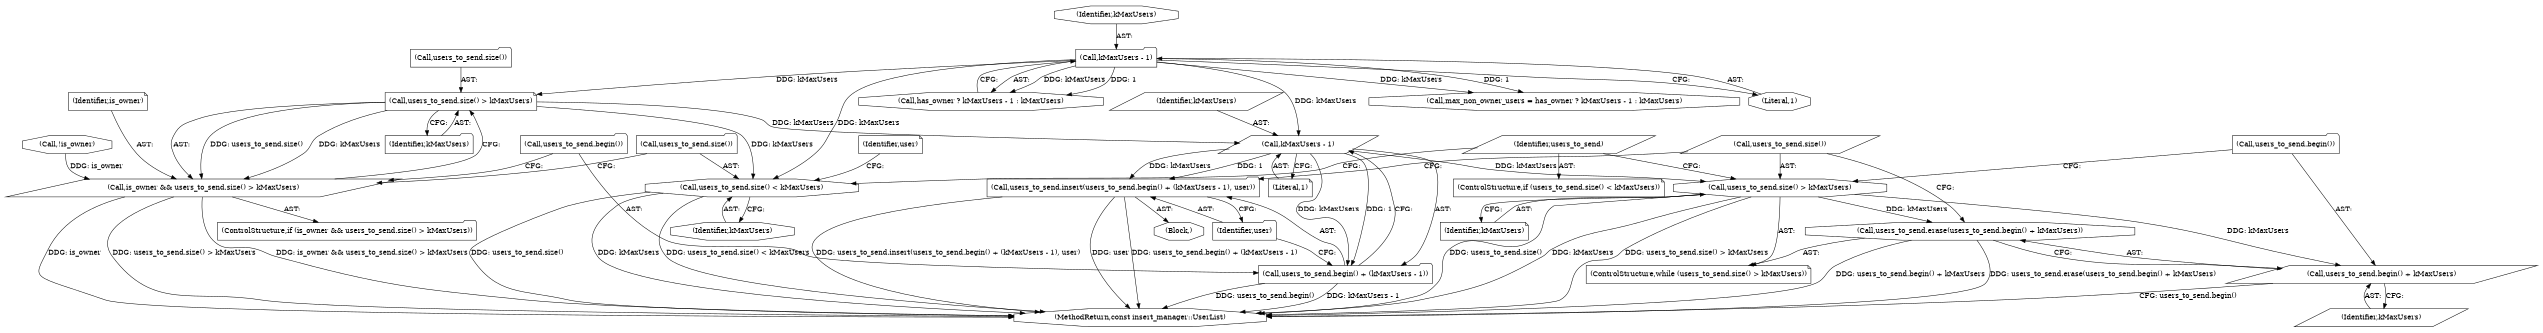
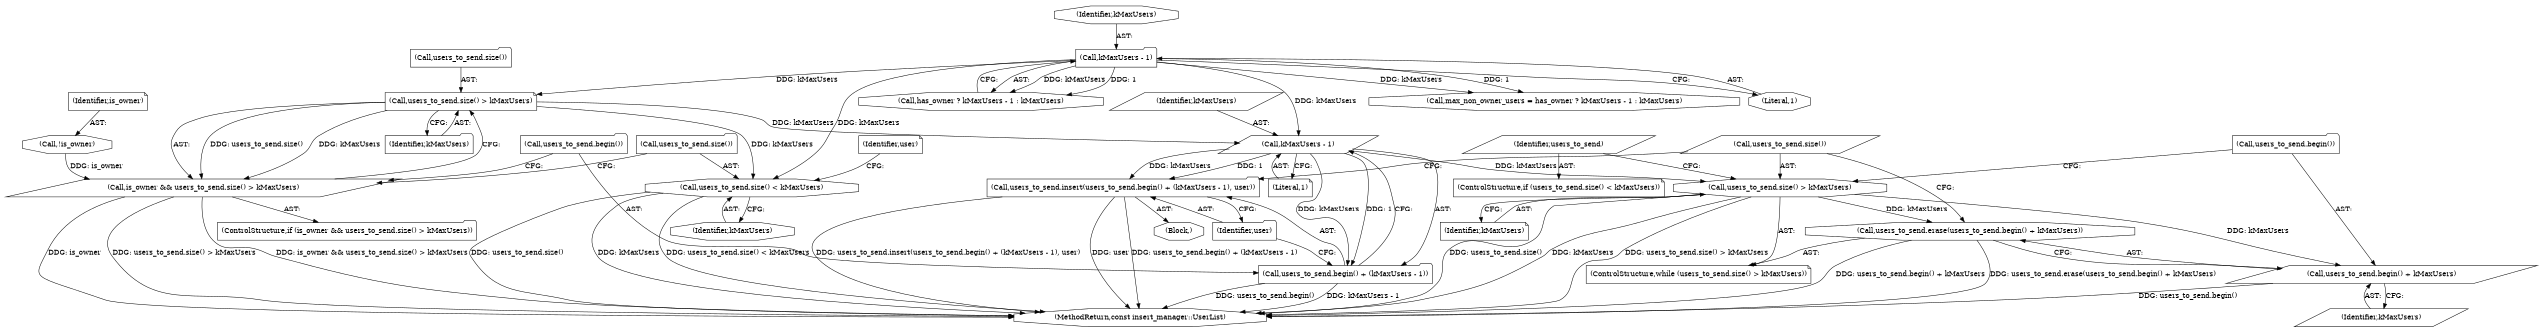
(134, 151) -> (89, 121)
(1168, 178) -> none
(2188, 296) -> (2188, 296)
